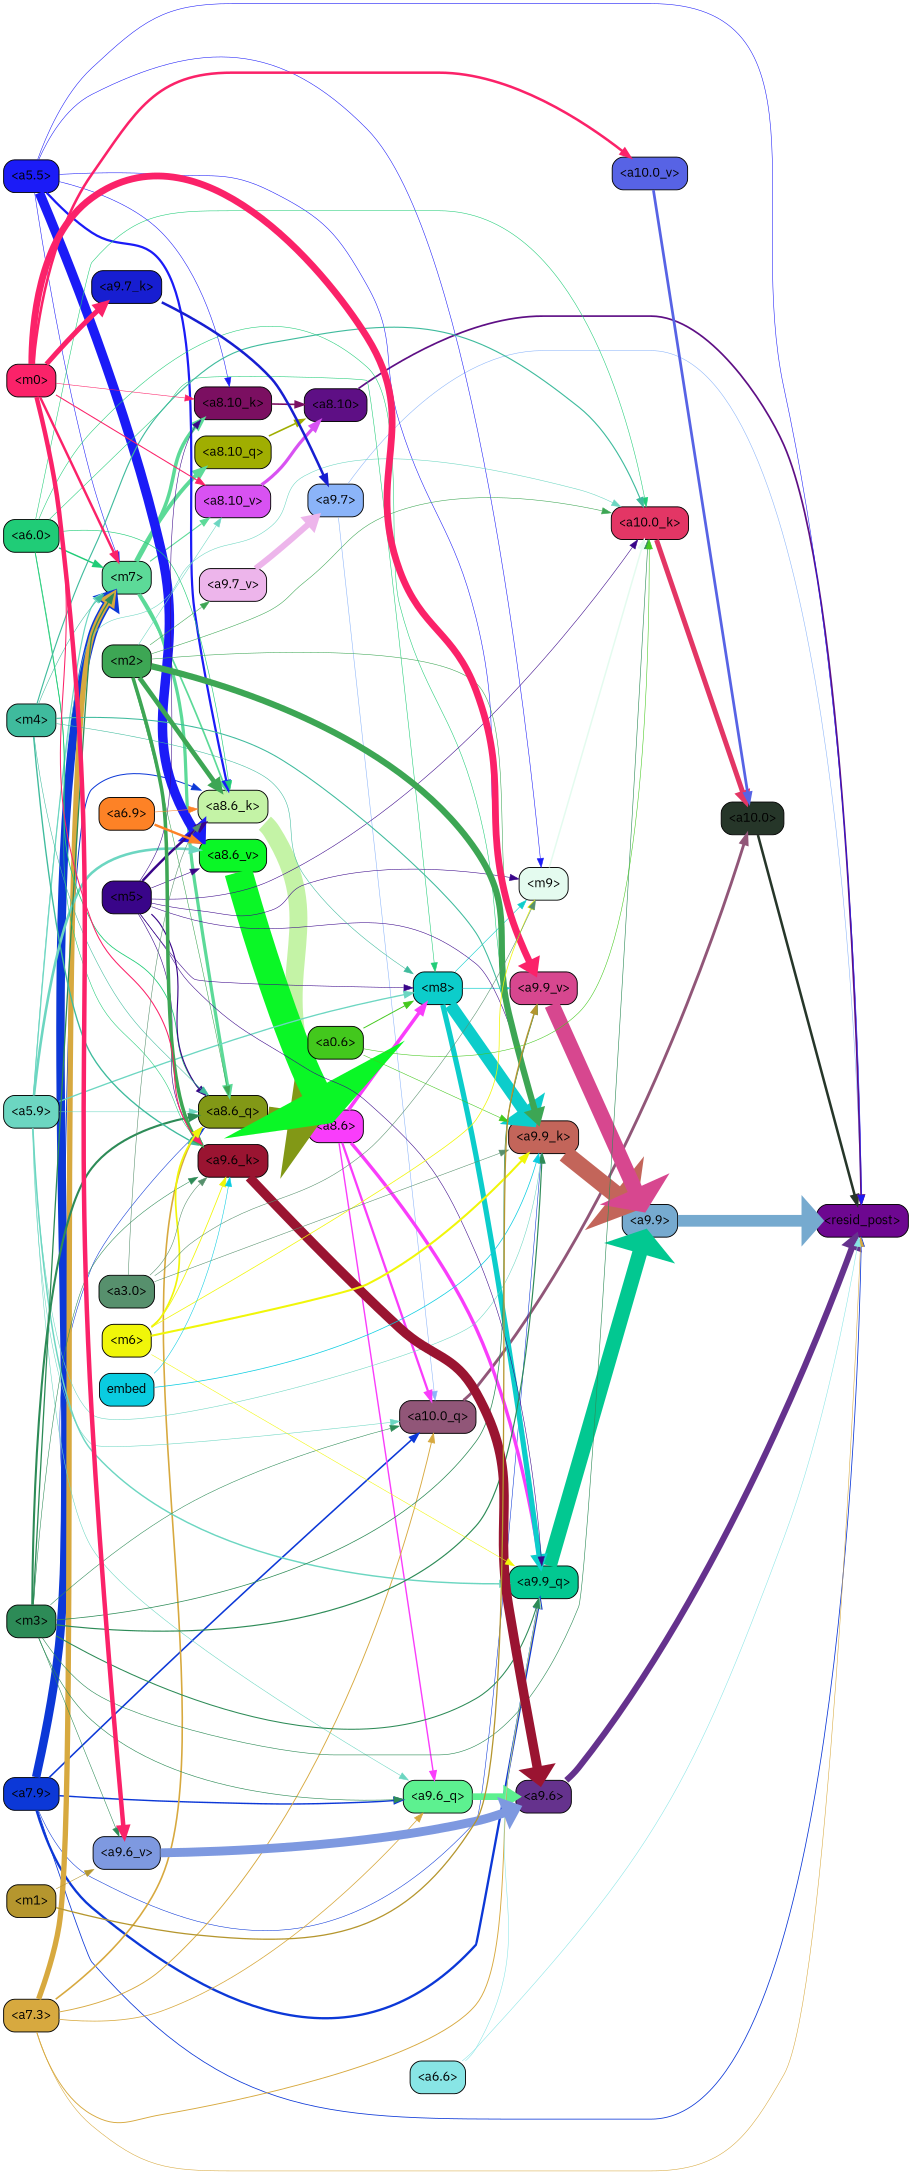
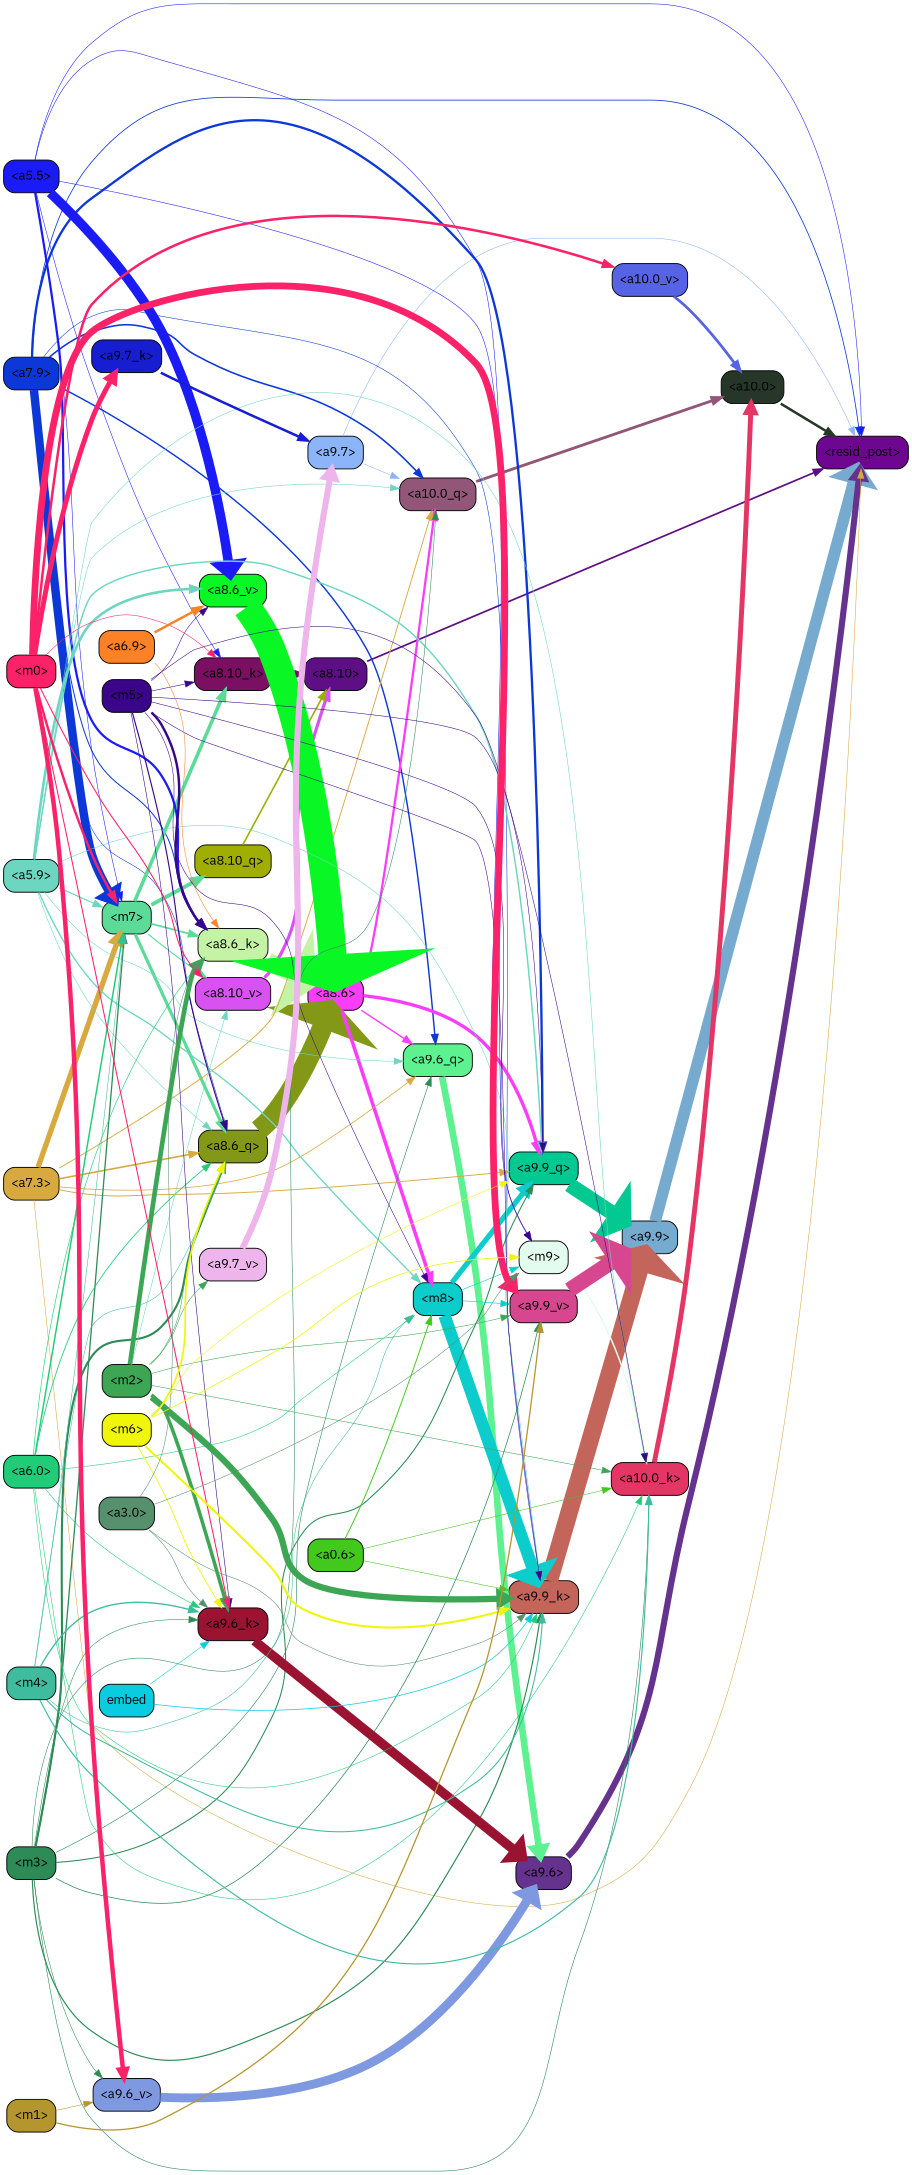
(438, 2077) -> none
